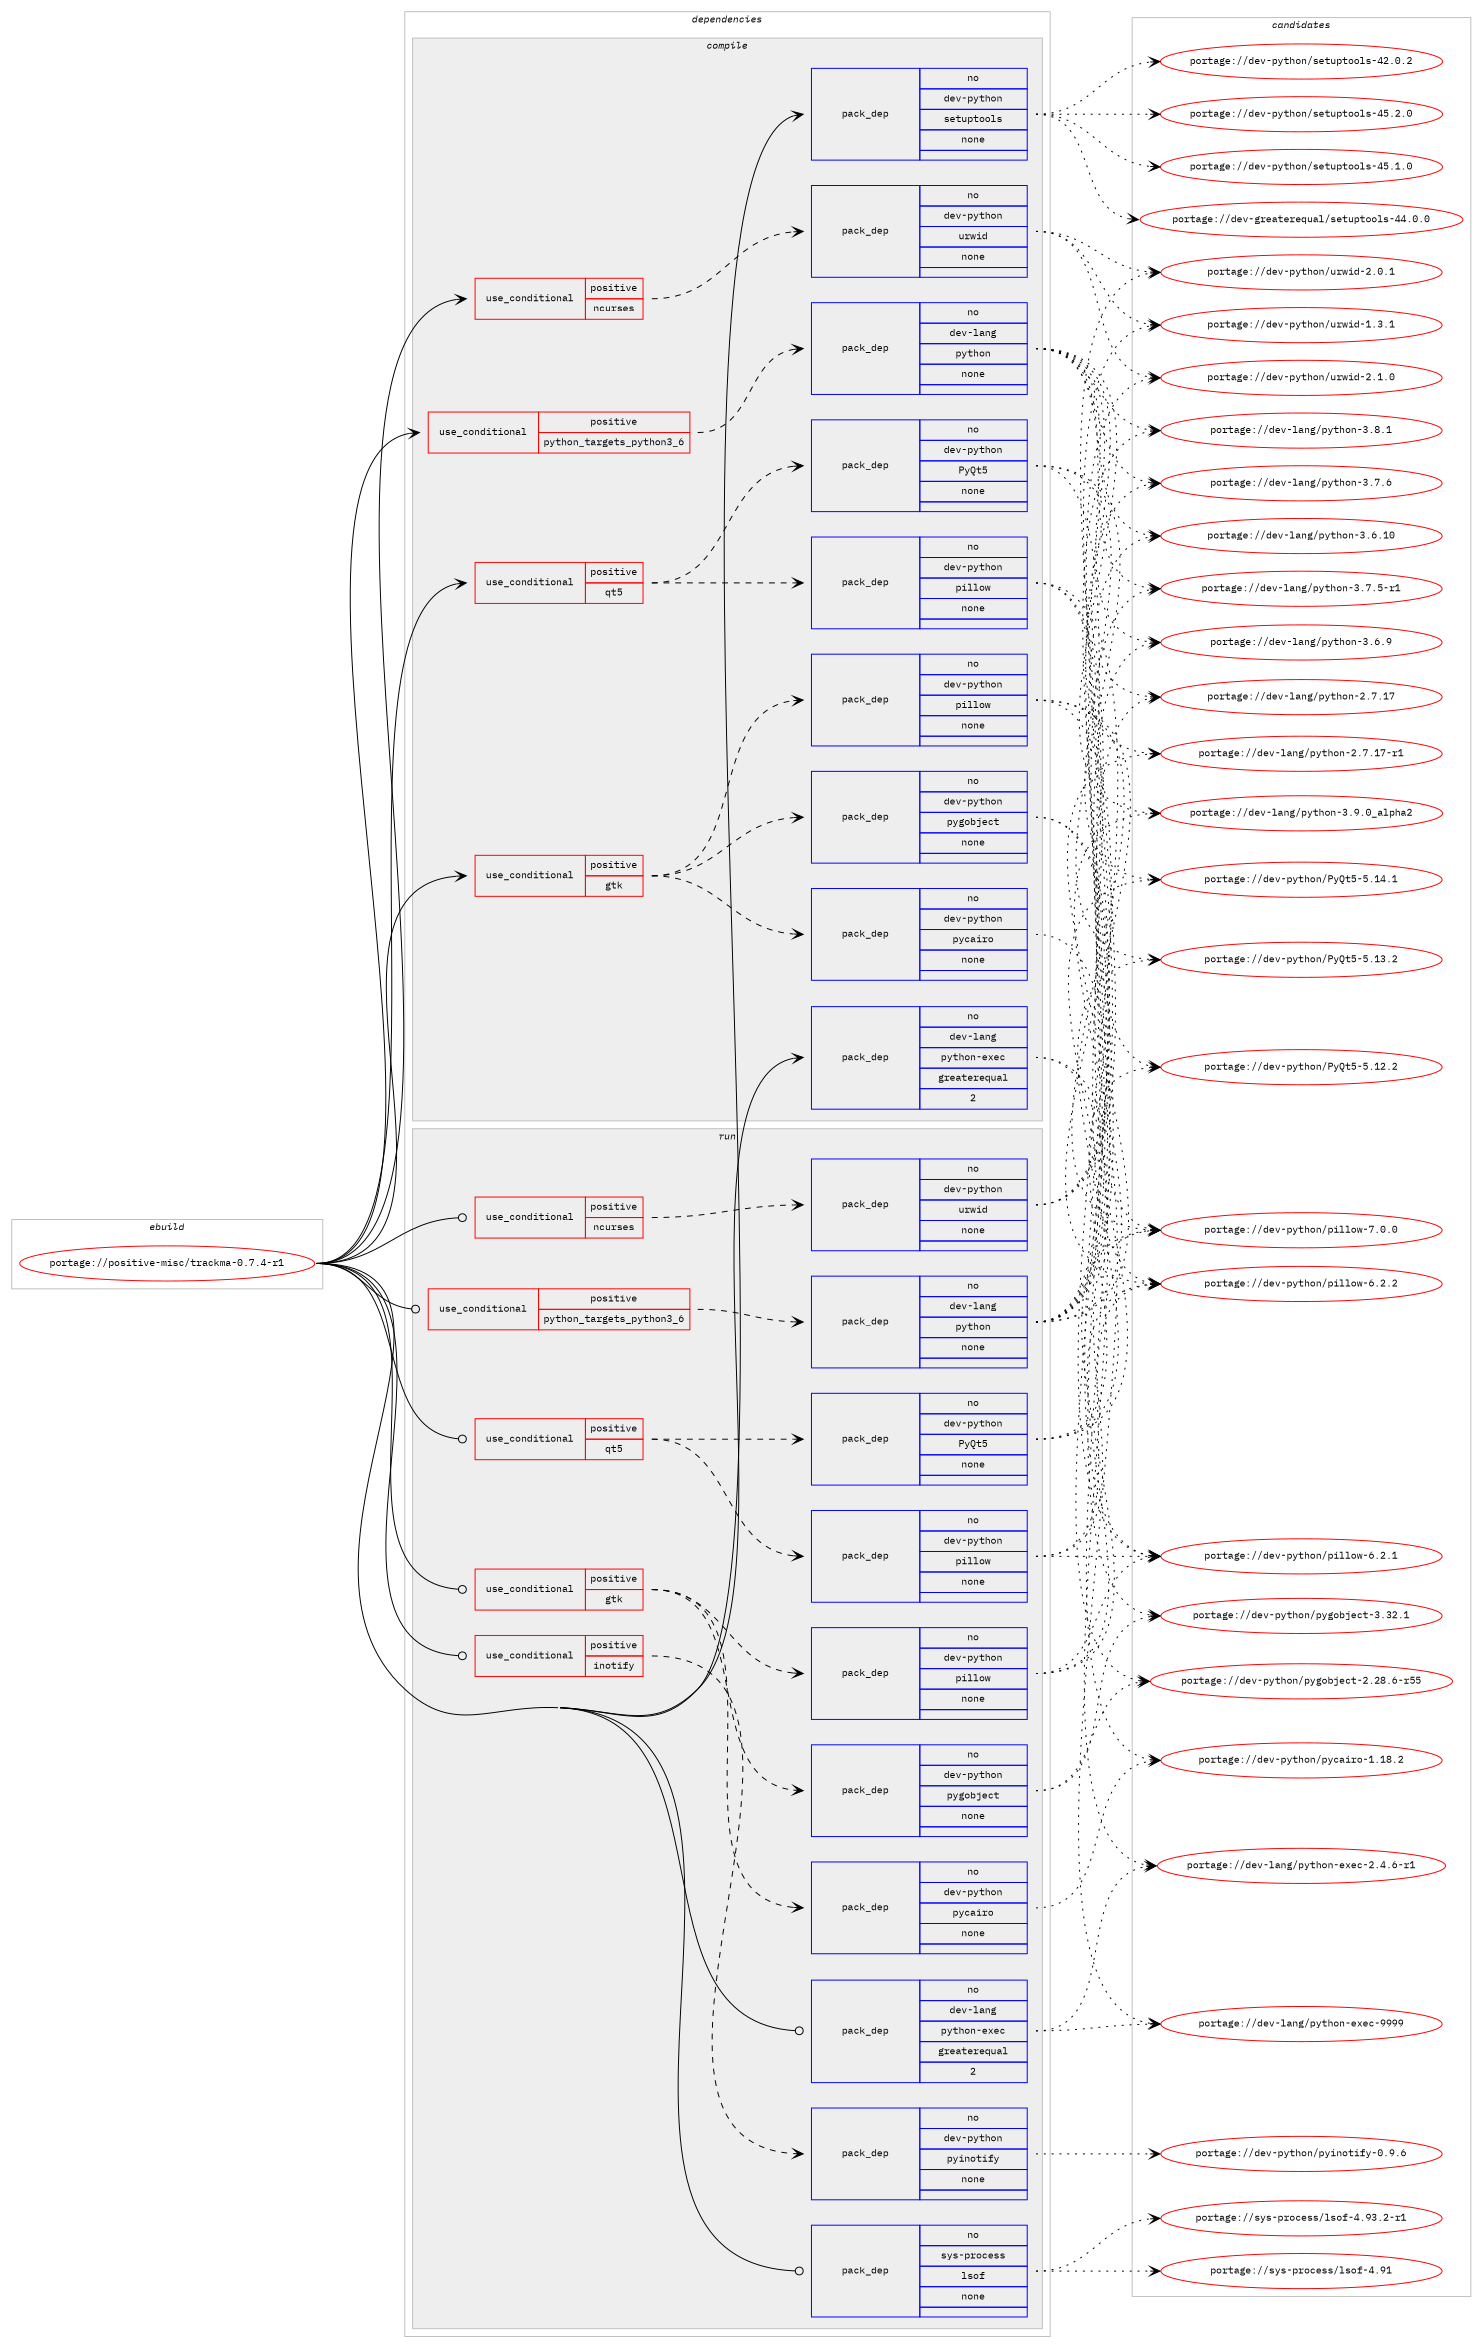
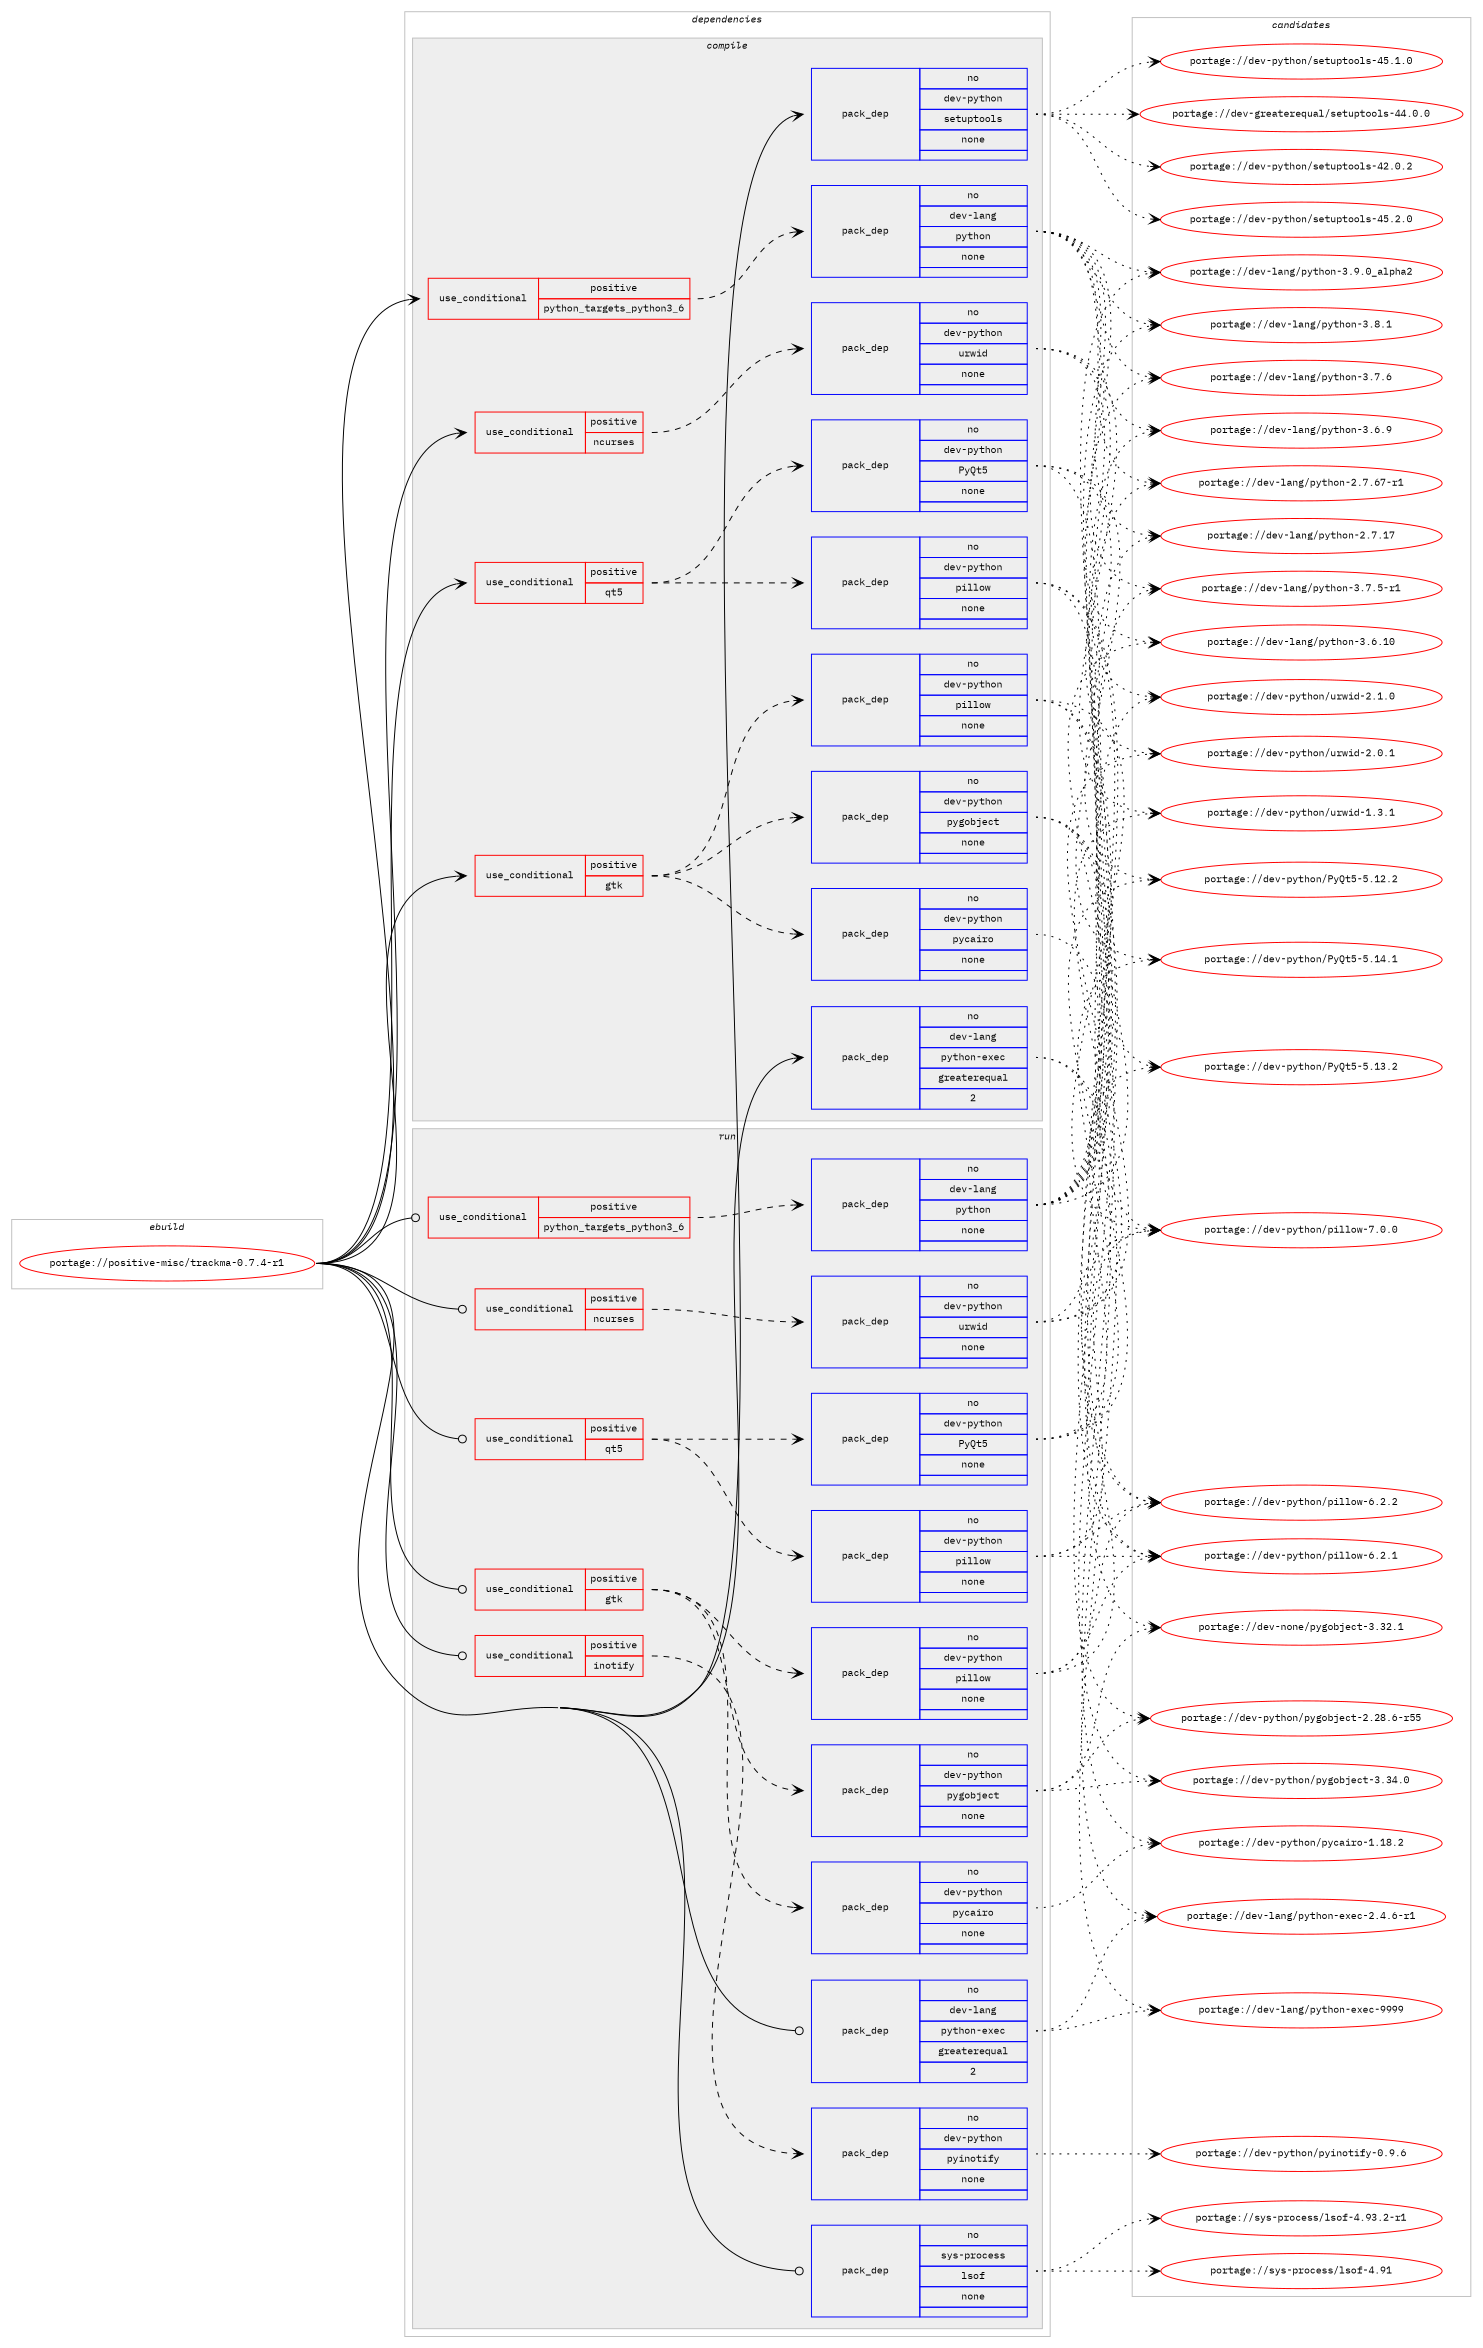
(1302, 754) -> (1302, 483)
(1302, 1616) -> (1302, 1628)
none -> (1302, 1781)
